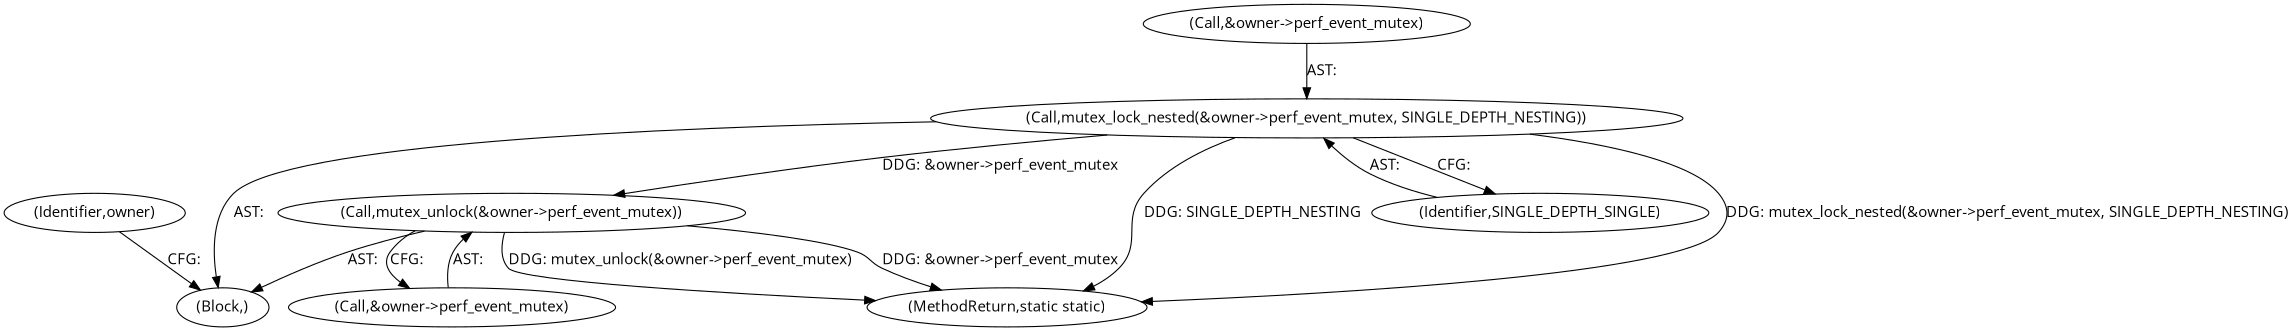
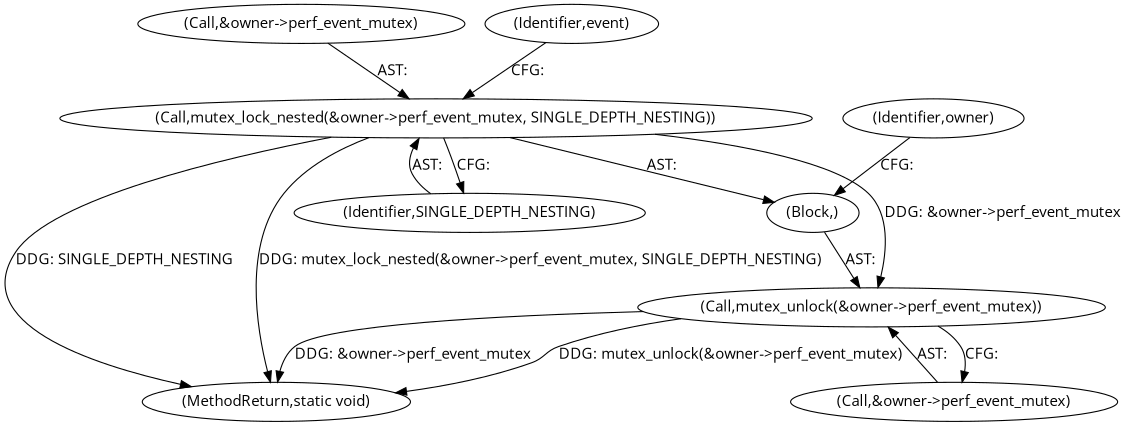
none -> (572, 24)
(1540, 213) -> (470, 213)
(341, 254) -> (839, 255)
(1007, 307) -> (276, 402)
